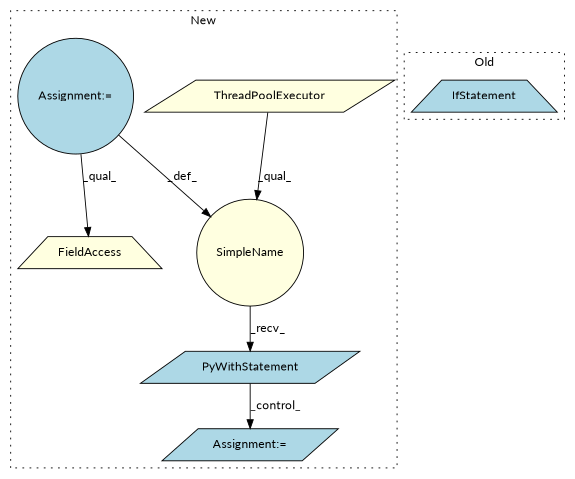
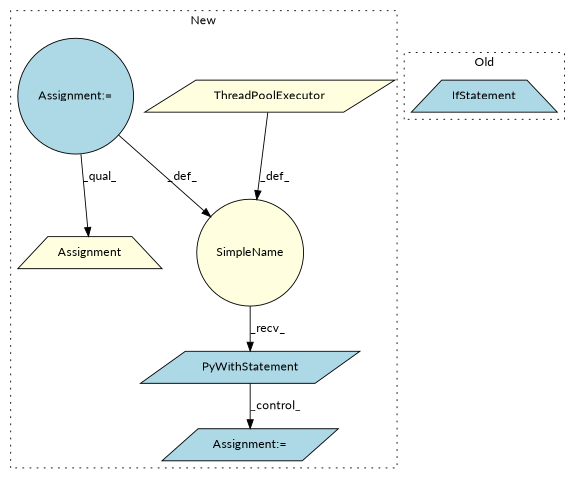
(275, 177) -> (275, 177)
(90, 253) -> (90, 253)
